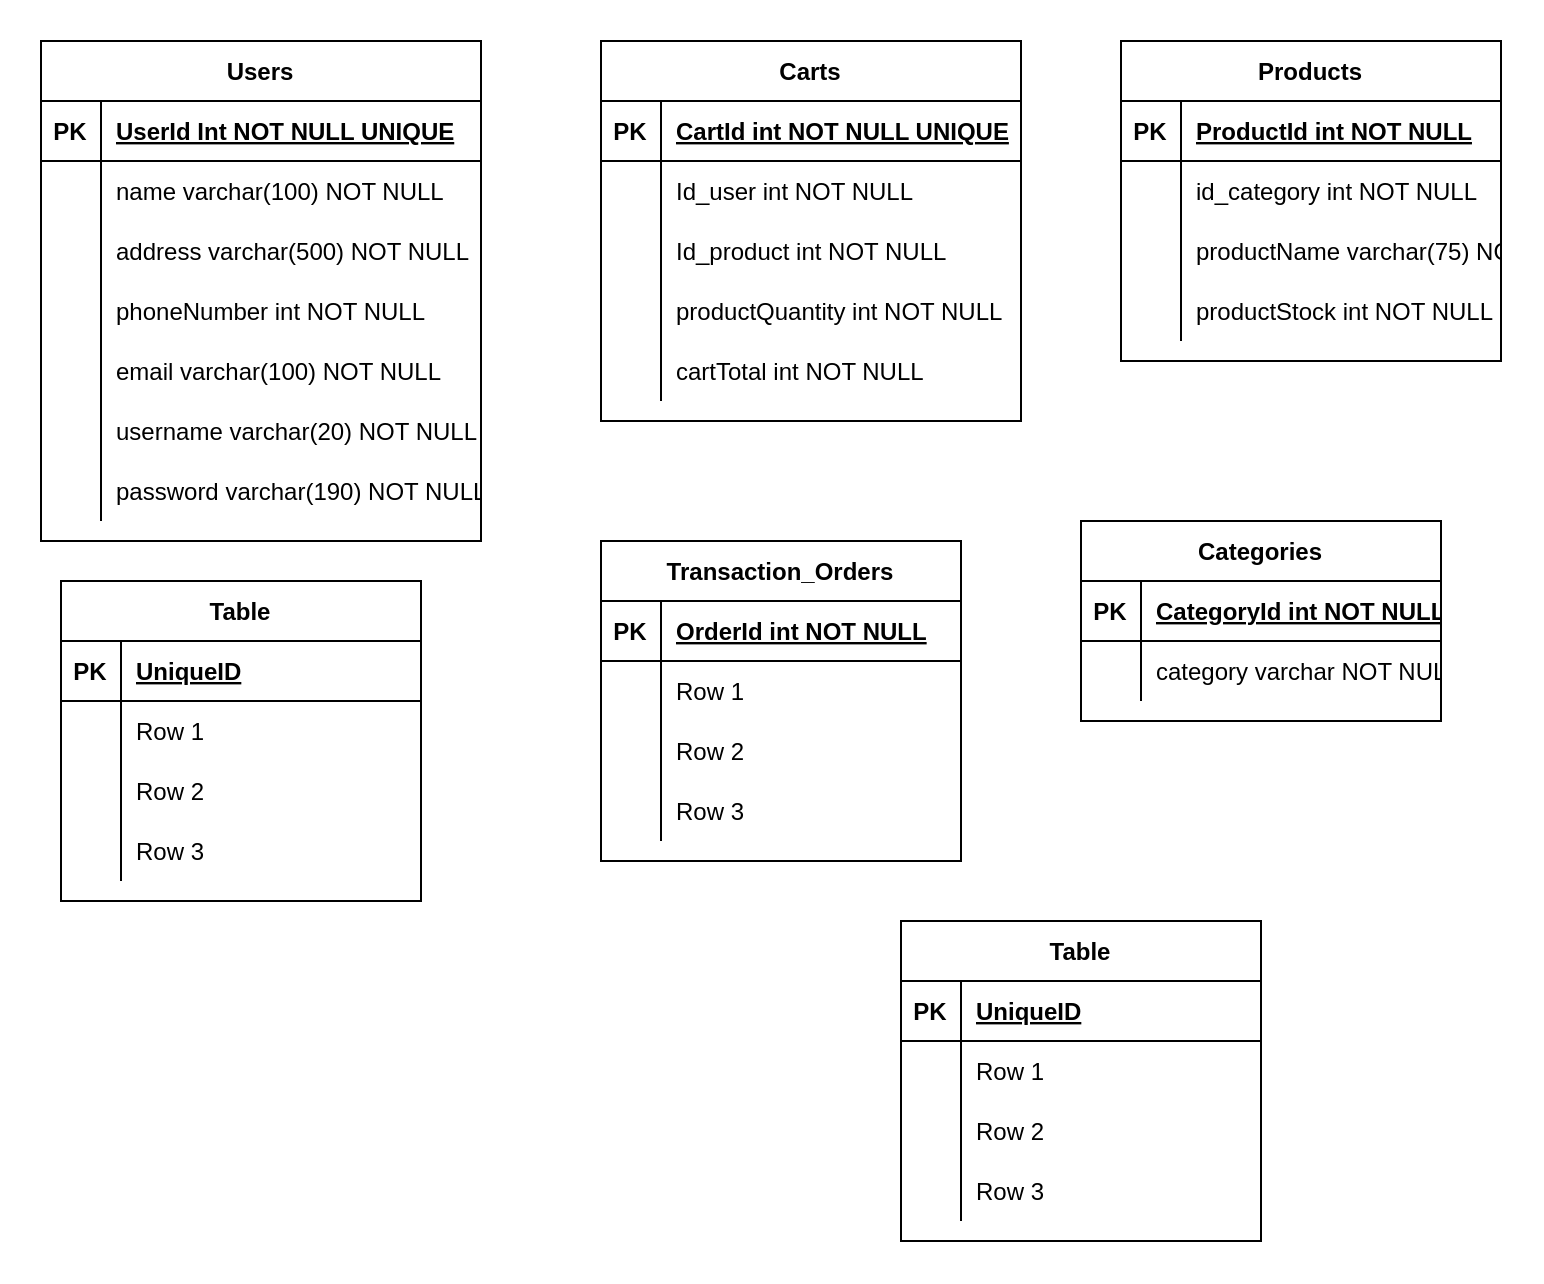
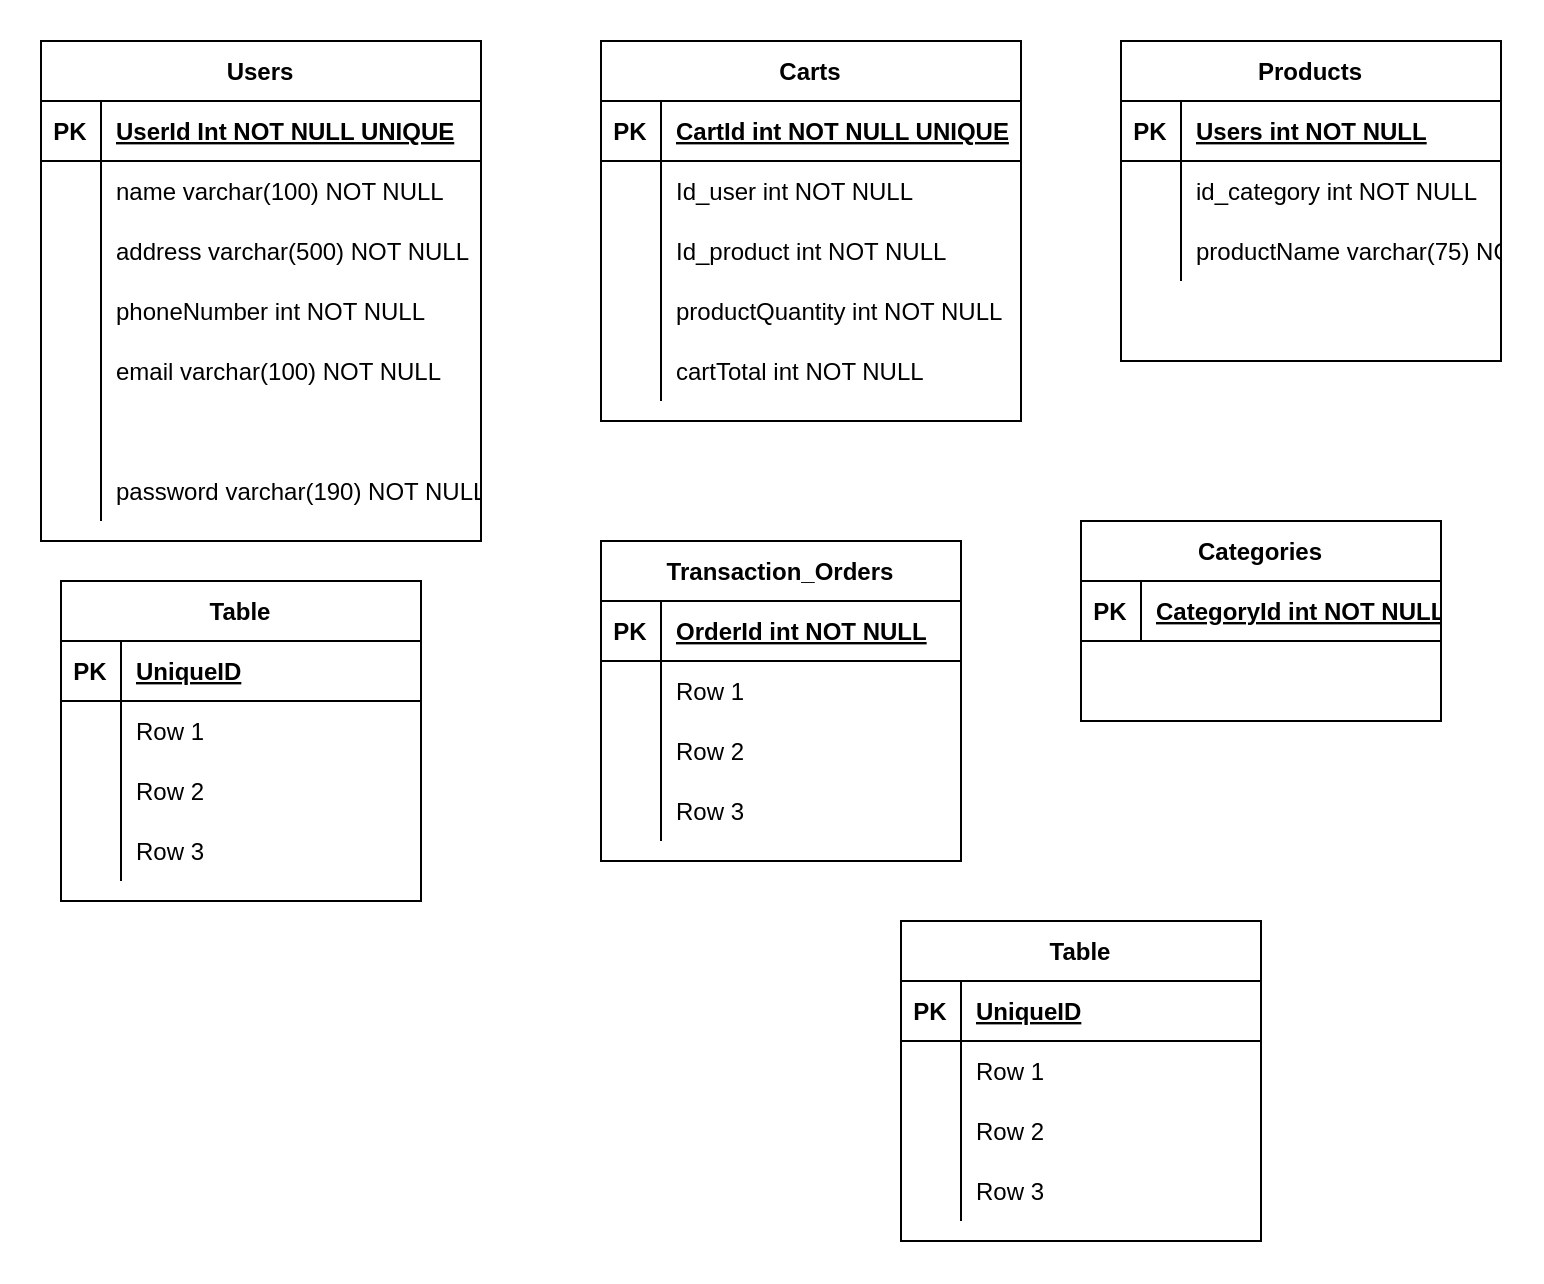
(1331, 132) -> (1304, 132)
(1341, 311) -> none
(291, 431) -> none
(1291, 671) -> none
